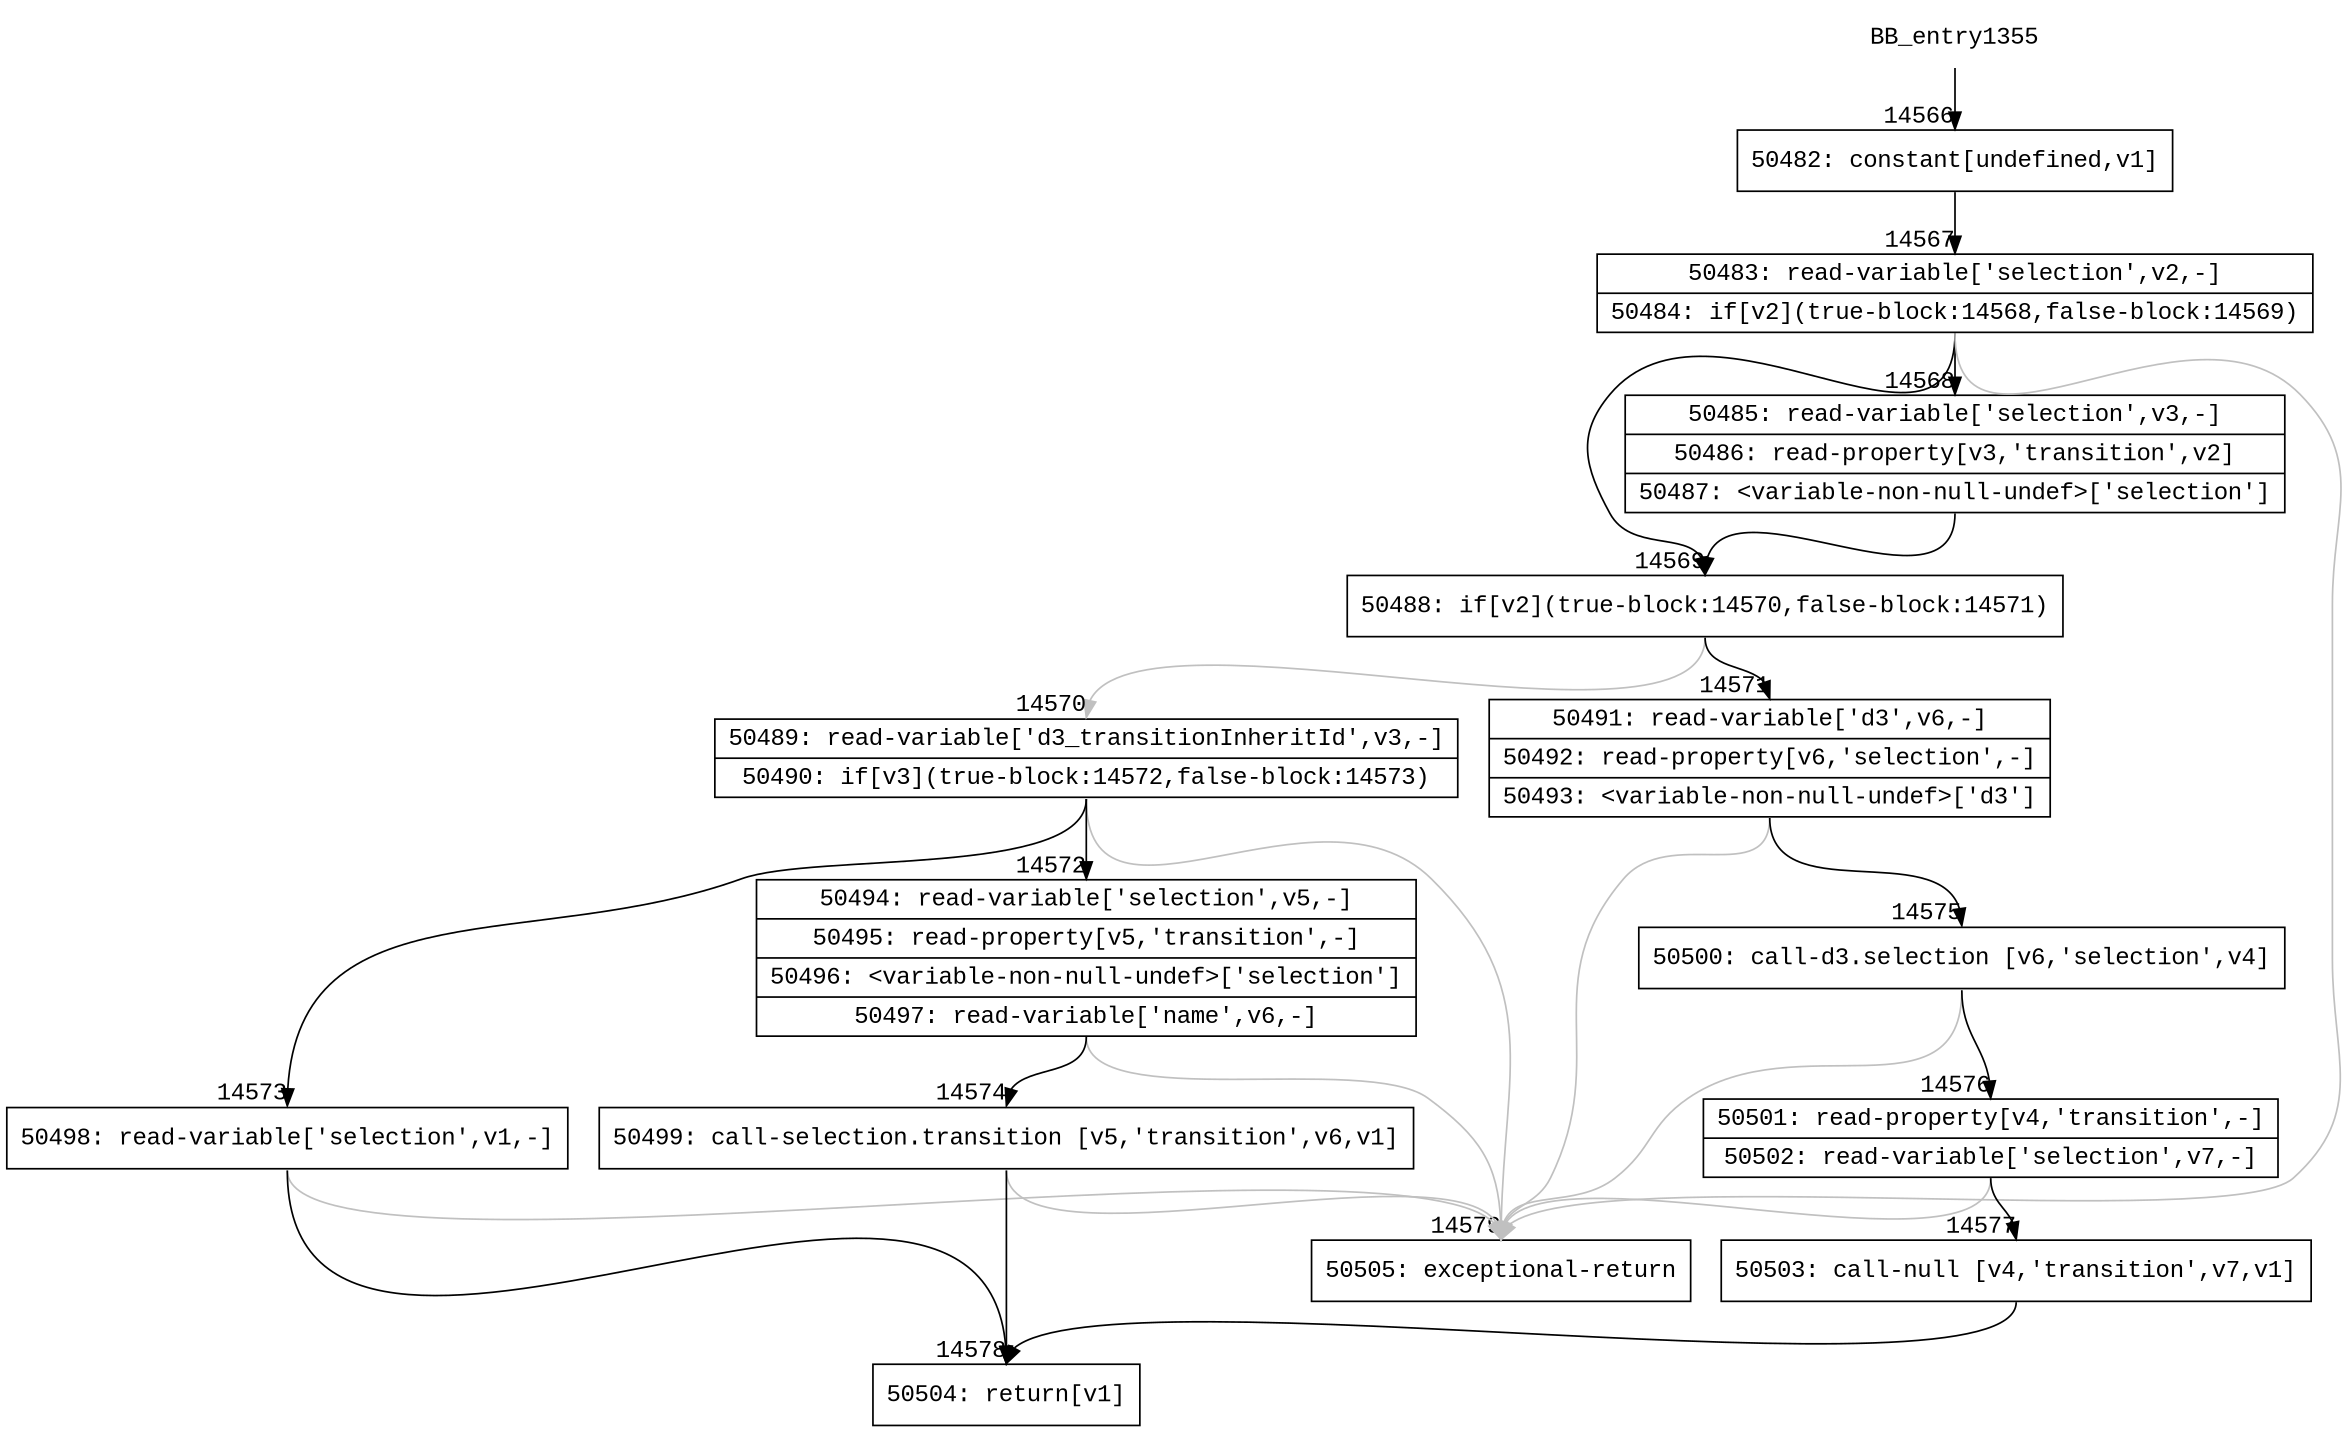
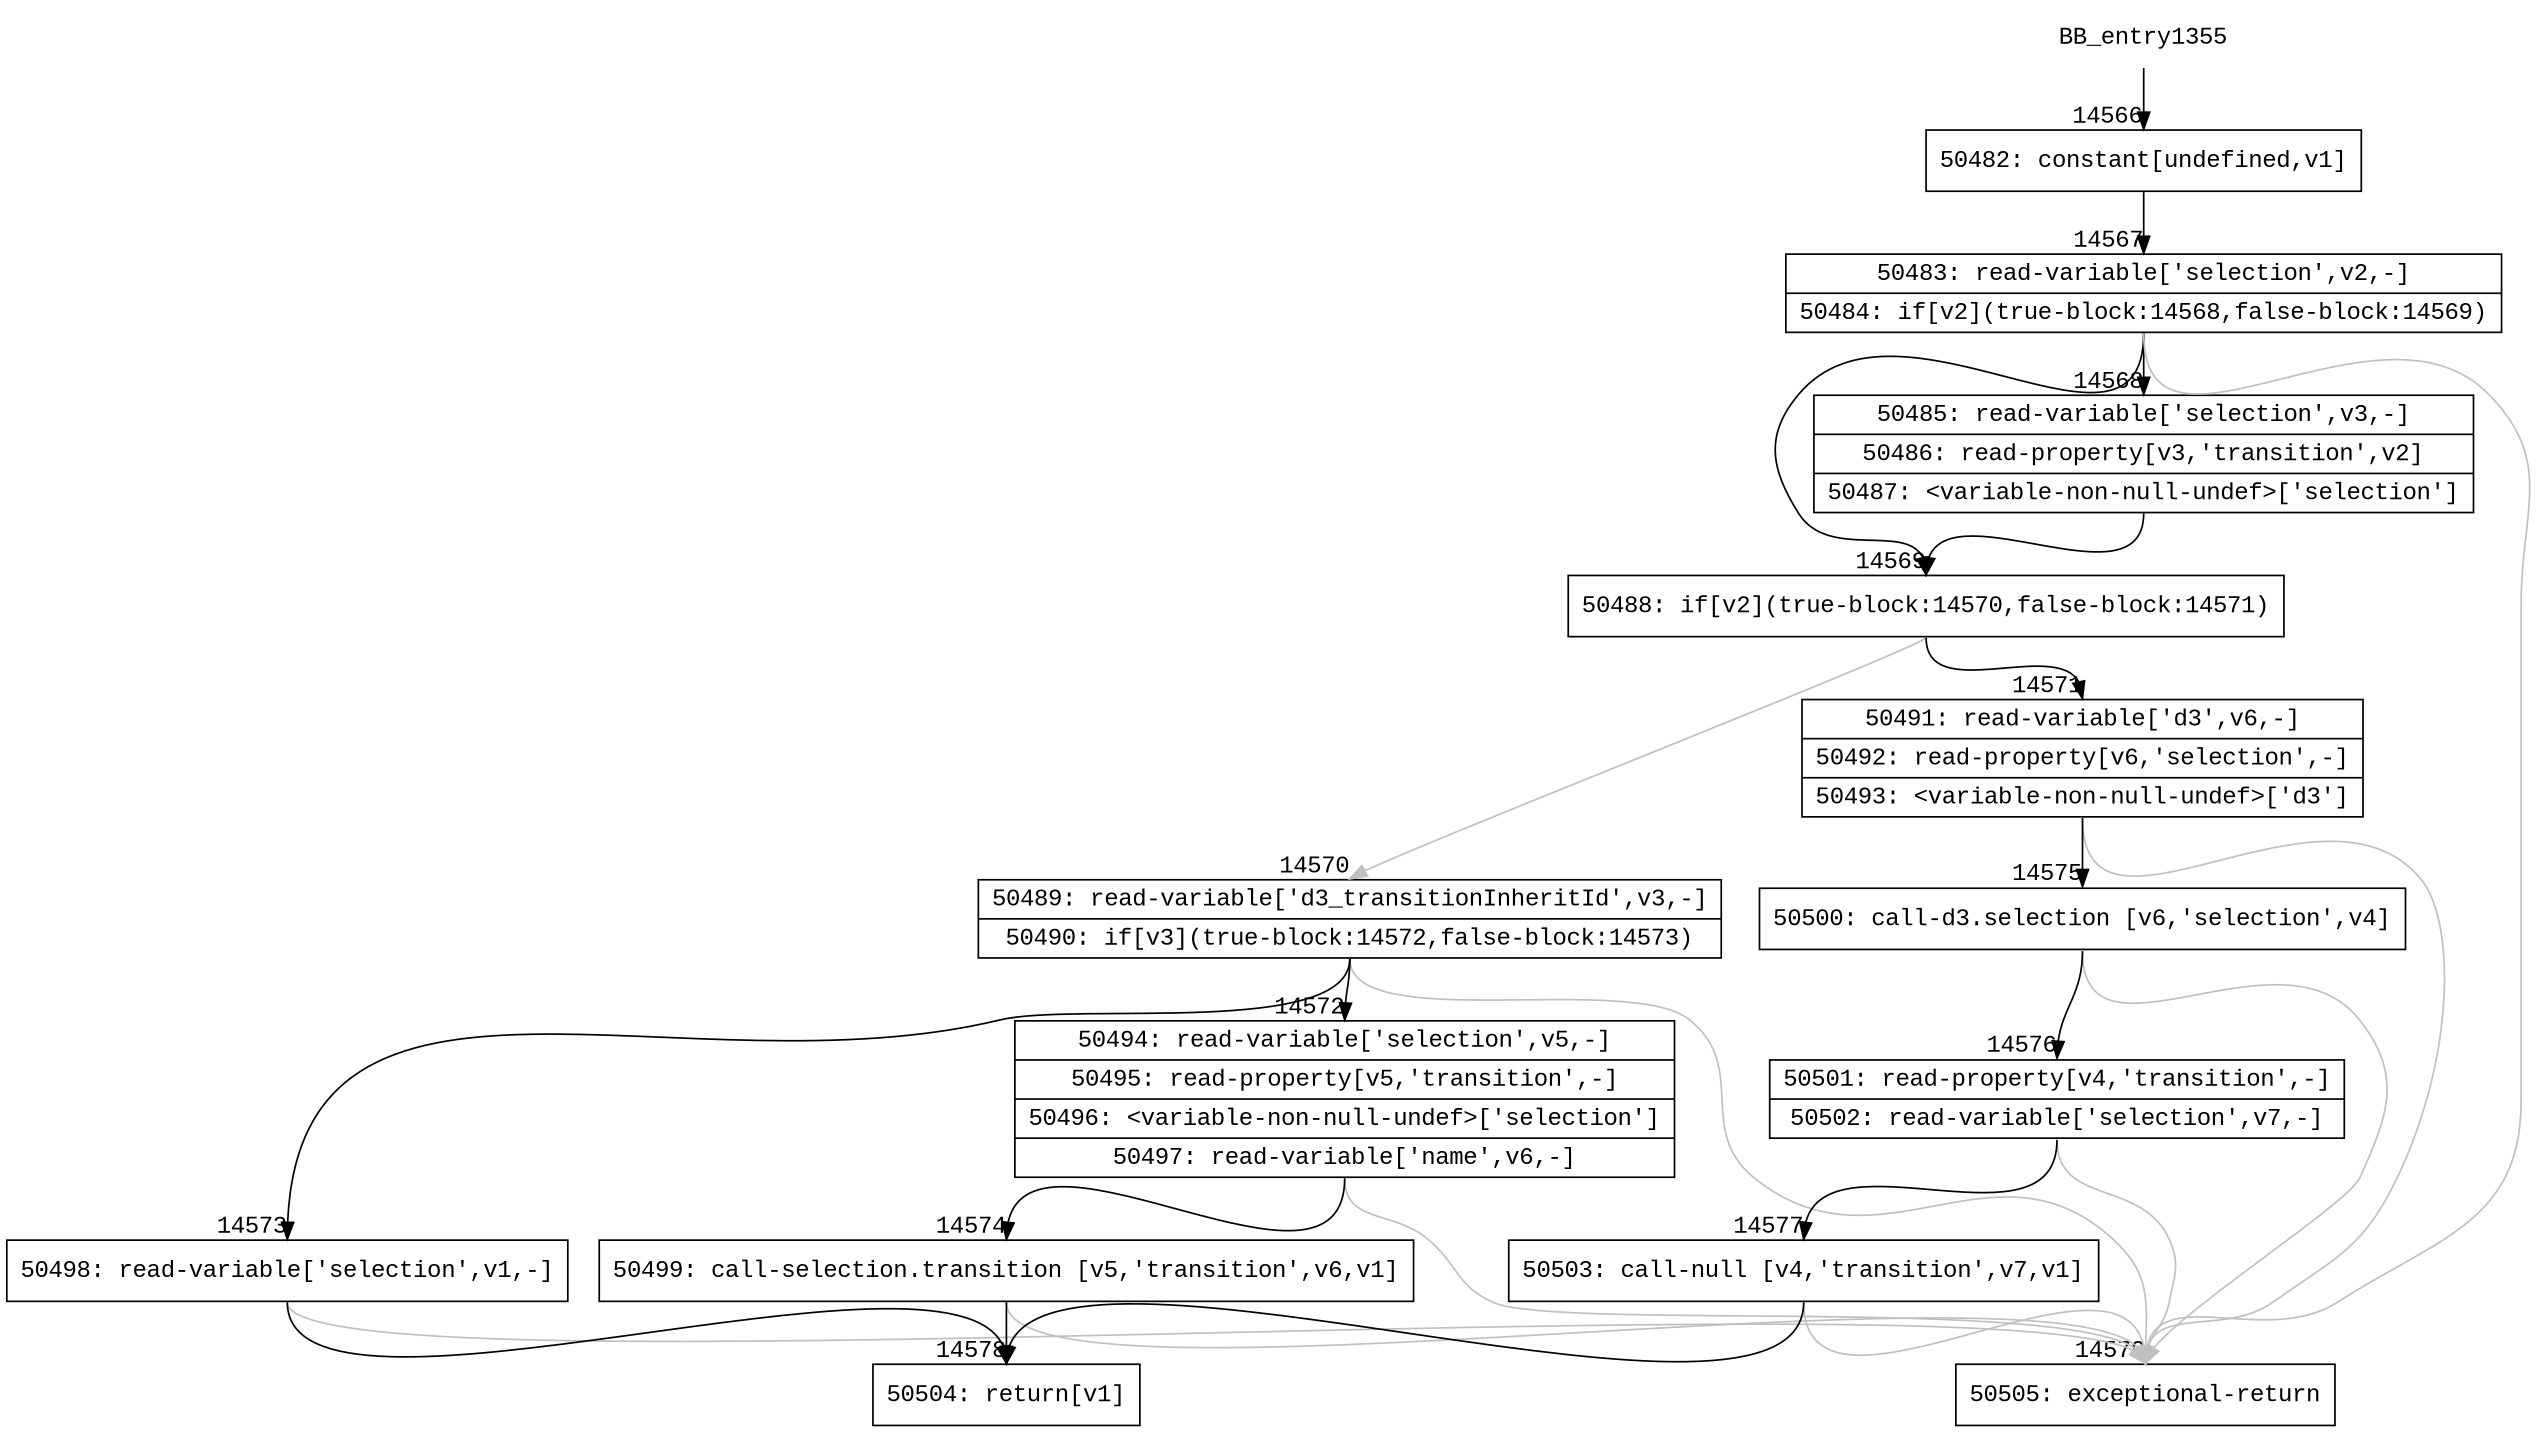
none -> (1947, 1340)
